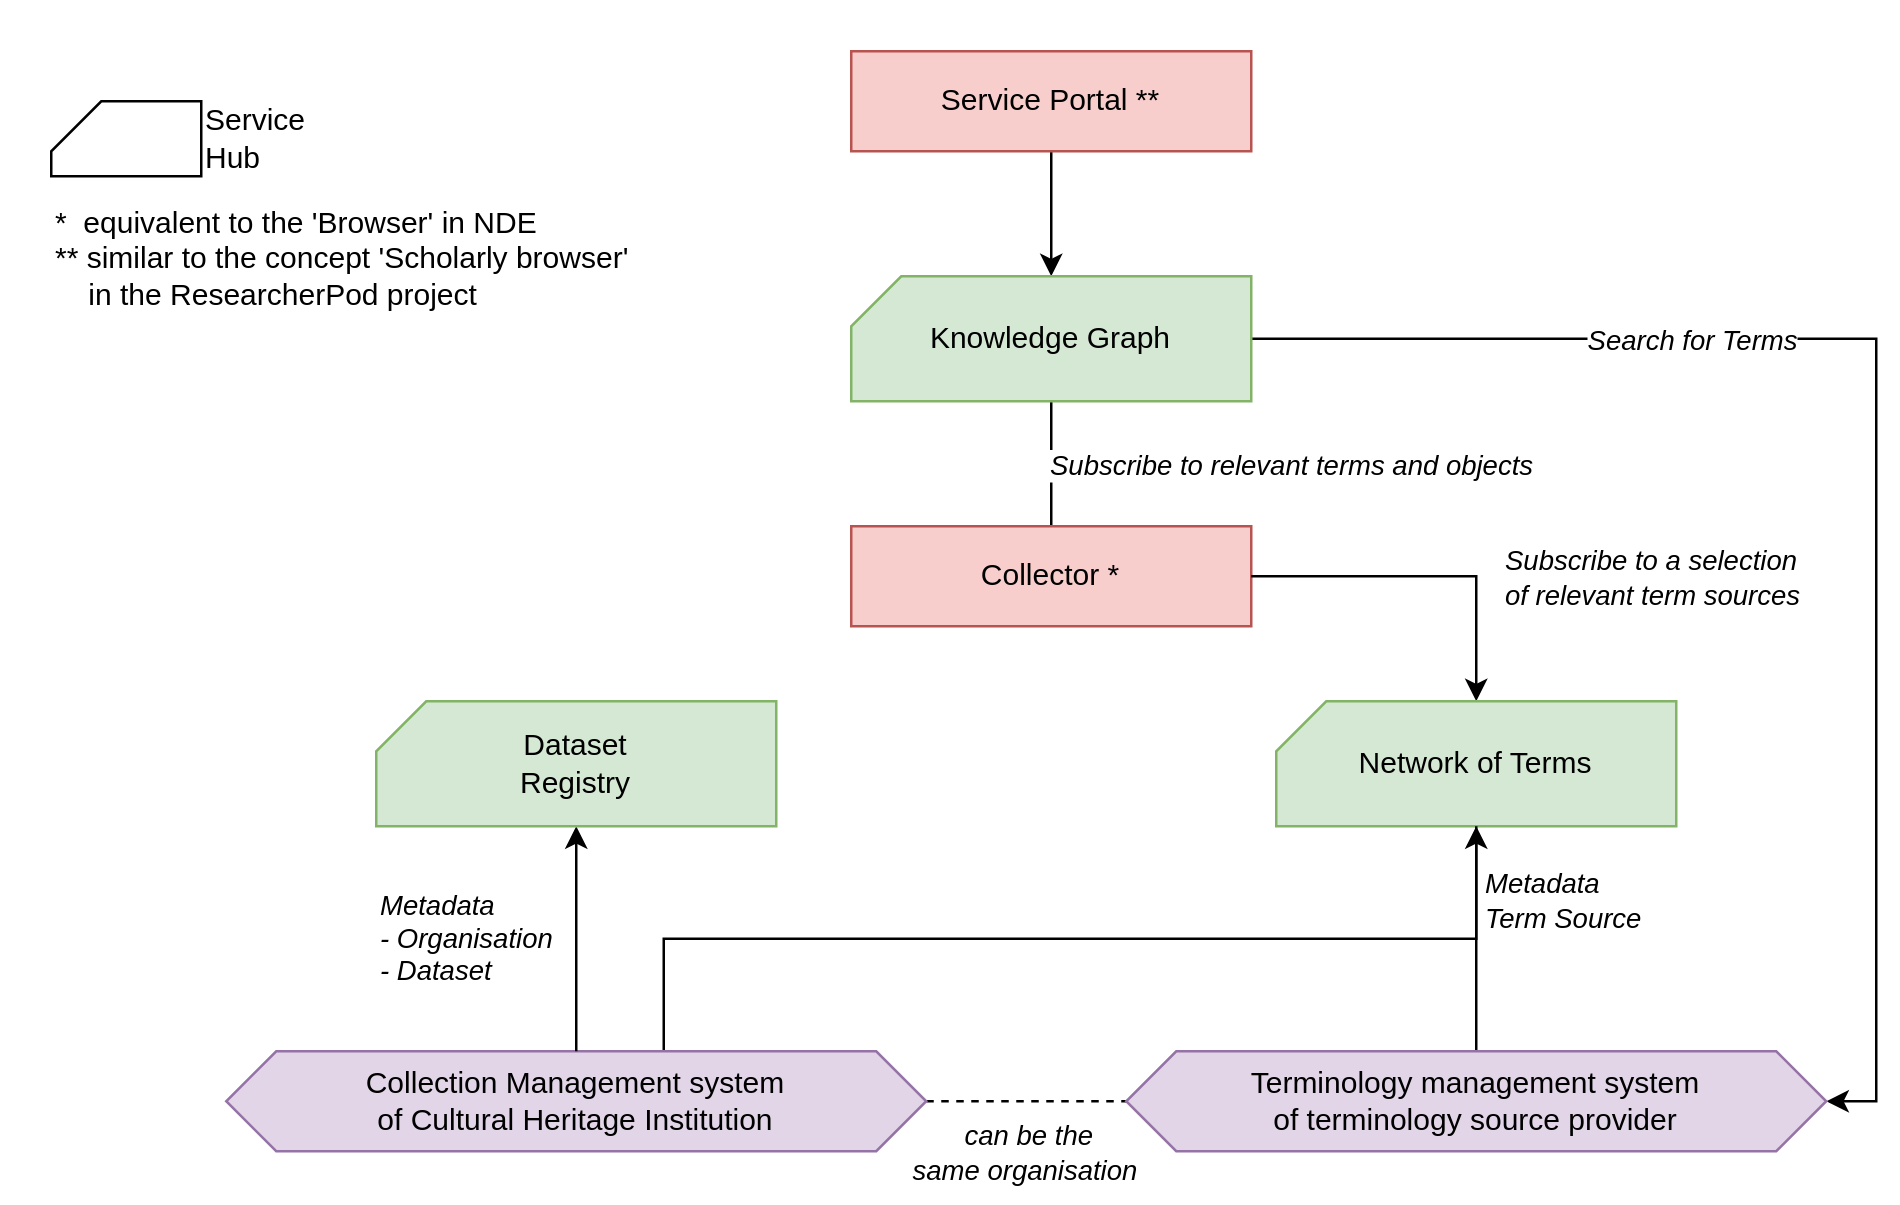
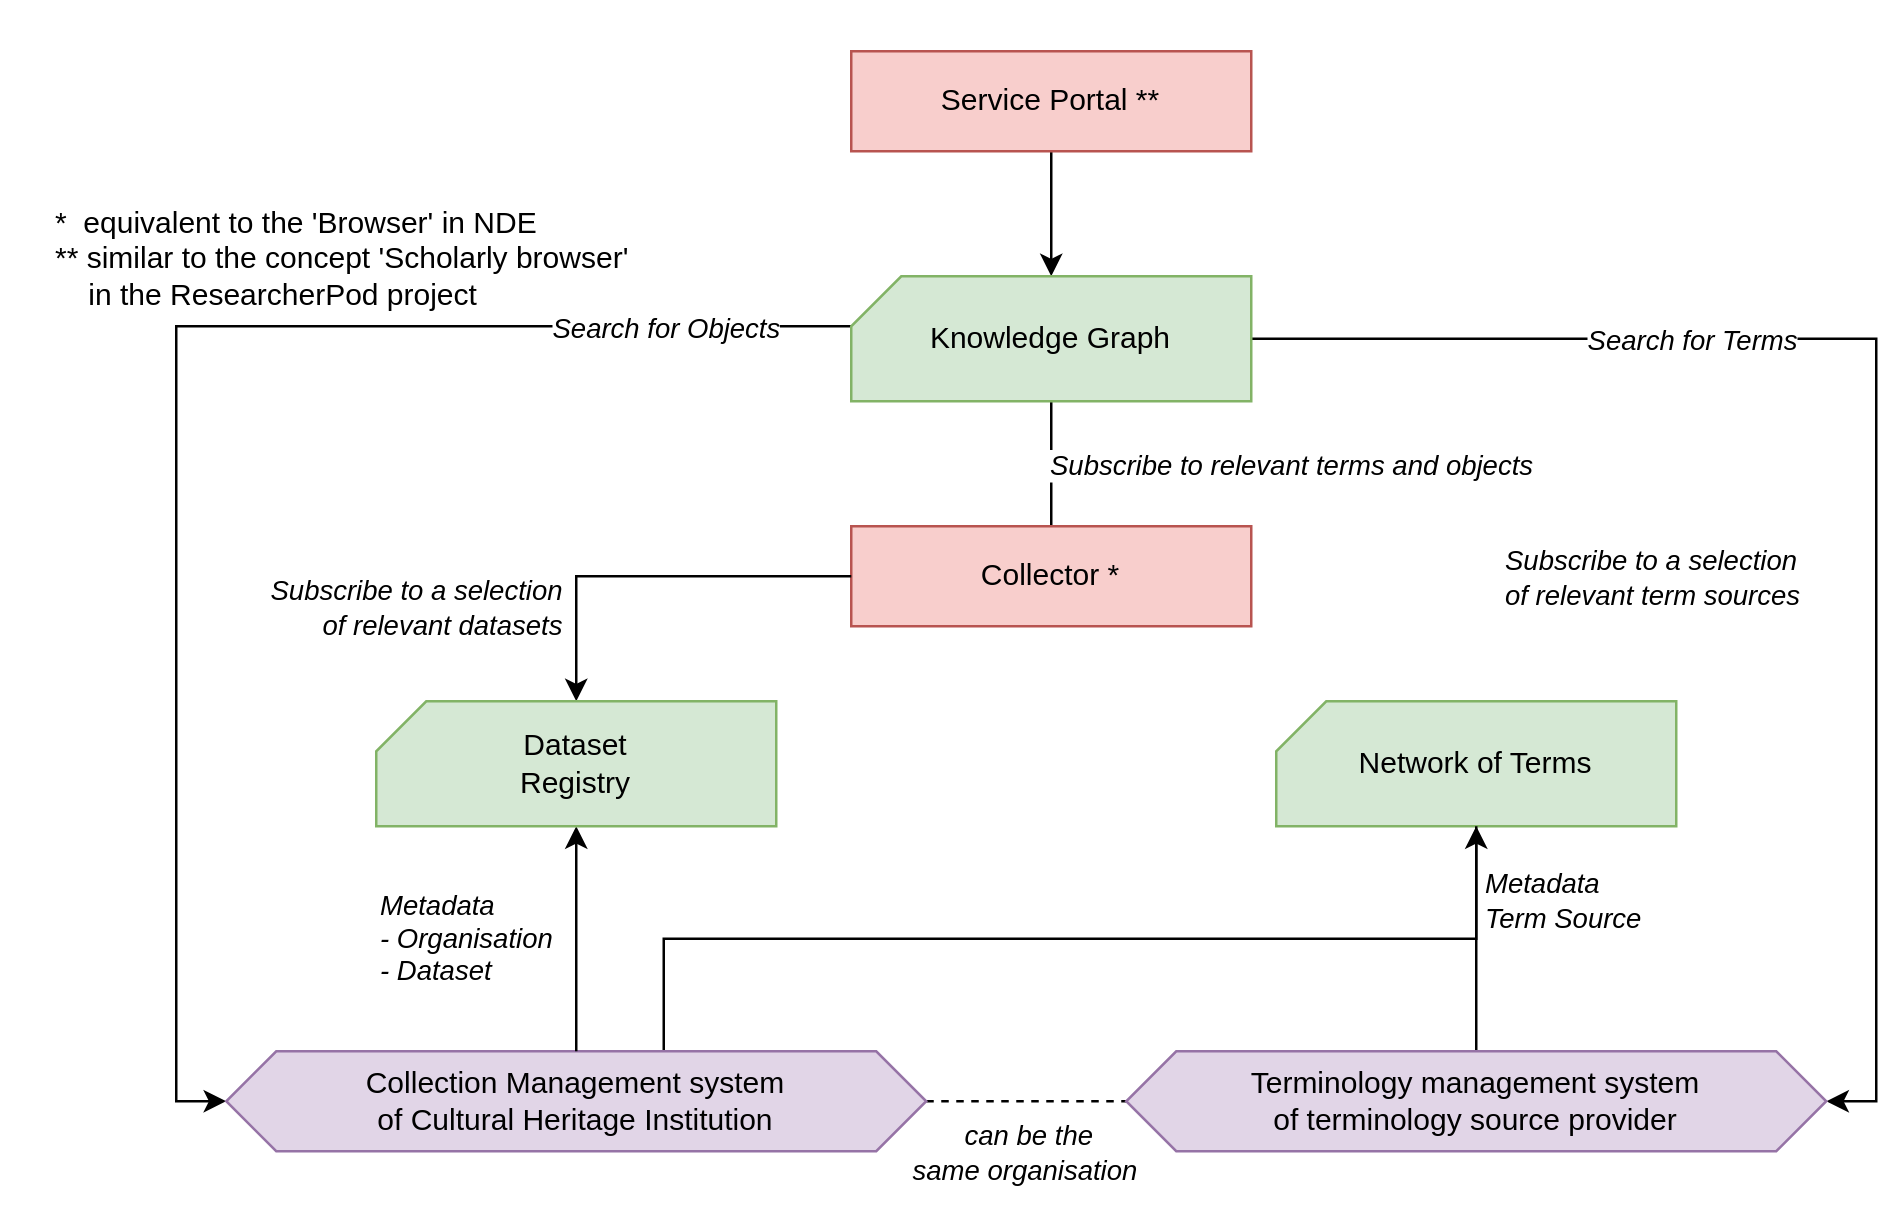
(126, 139) -> none
none -> (176, 499)
none -> (659, 576)
(1418, 576) -> none
